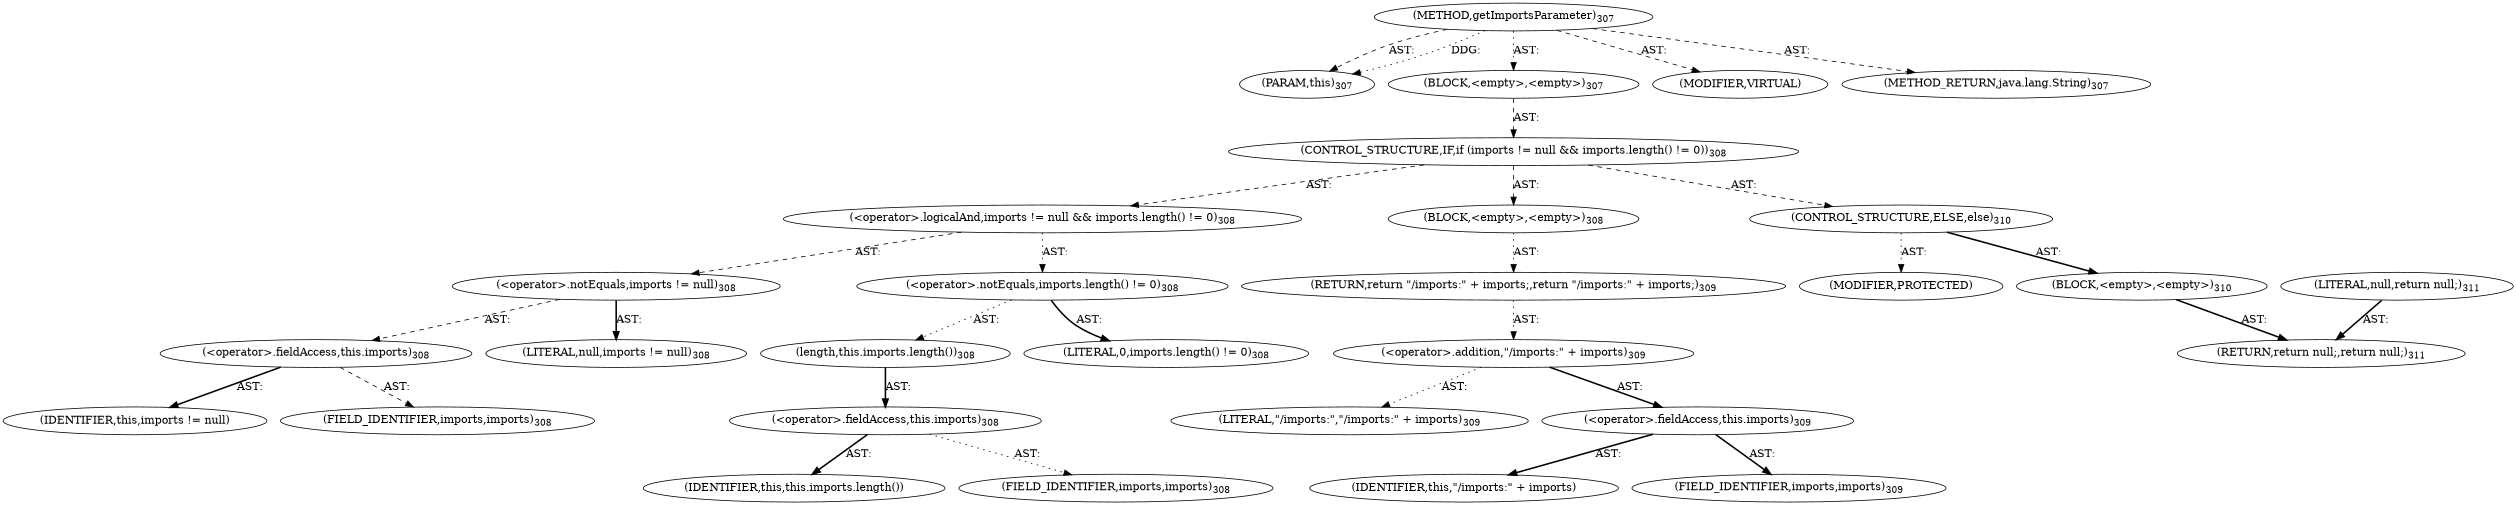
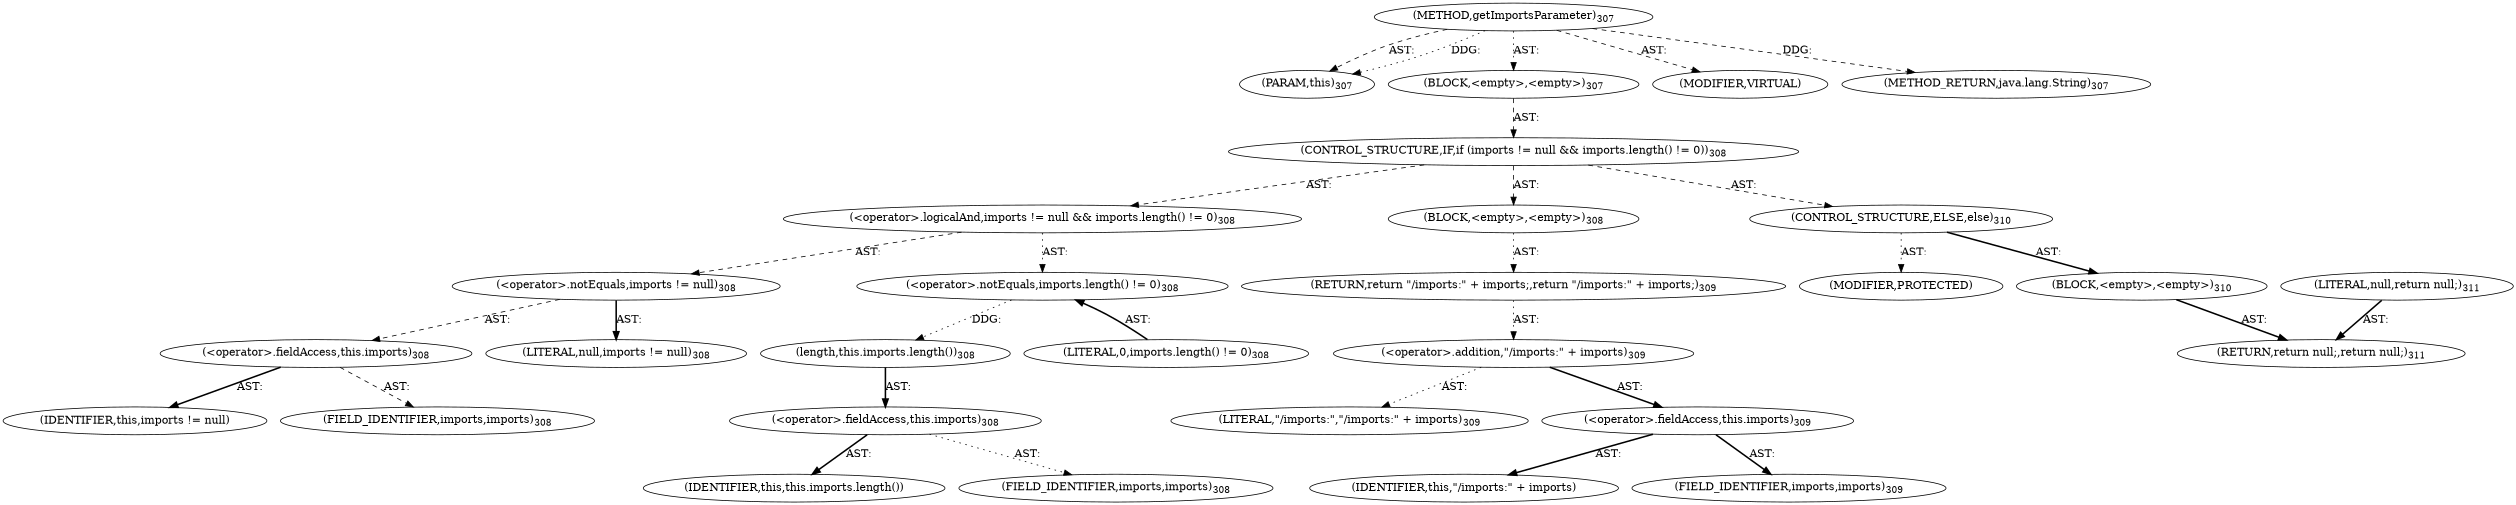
(1799, 51) -> (1799, 51)
(988, 320) -> (988, 320)
(1073, 323) -> (1116, 320)
